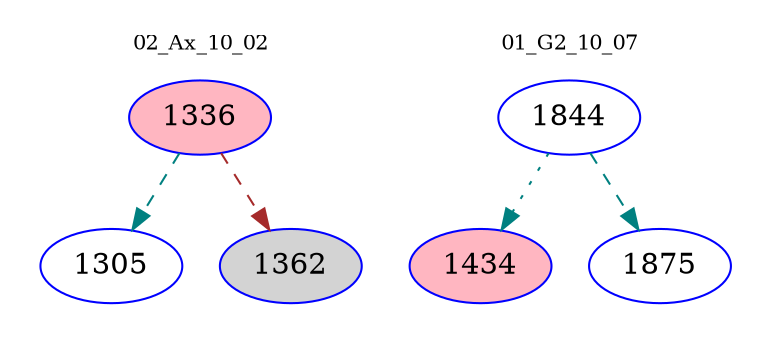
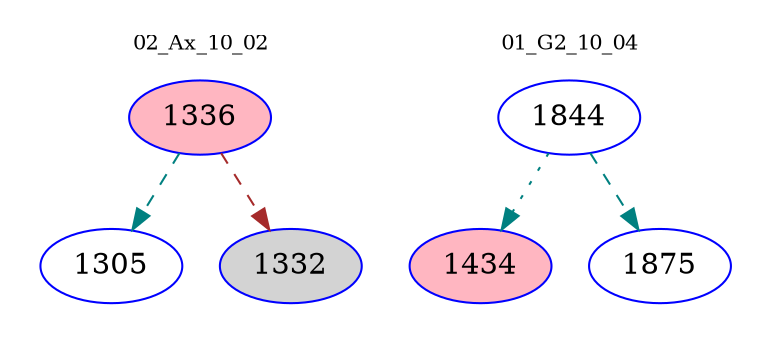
(570, 44) -> (570, 44)
(291, 266) -> (291, 266)
